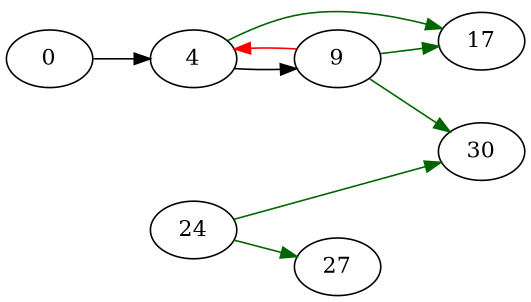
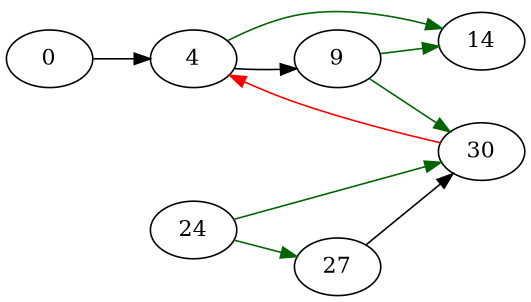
(482, 41) -> (482, 41)
(274, 48) -> (341, 117)
none -> (403, 214)
